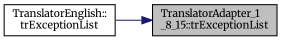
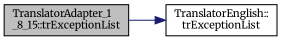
(129, 20) -> (142, 20)
